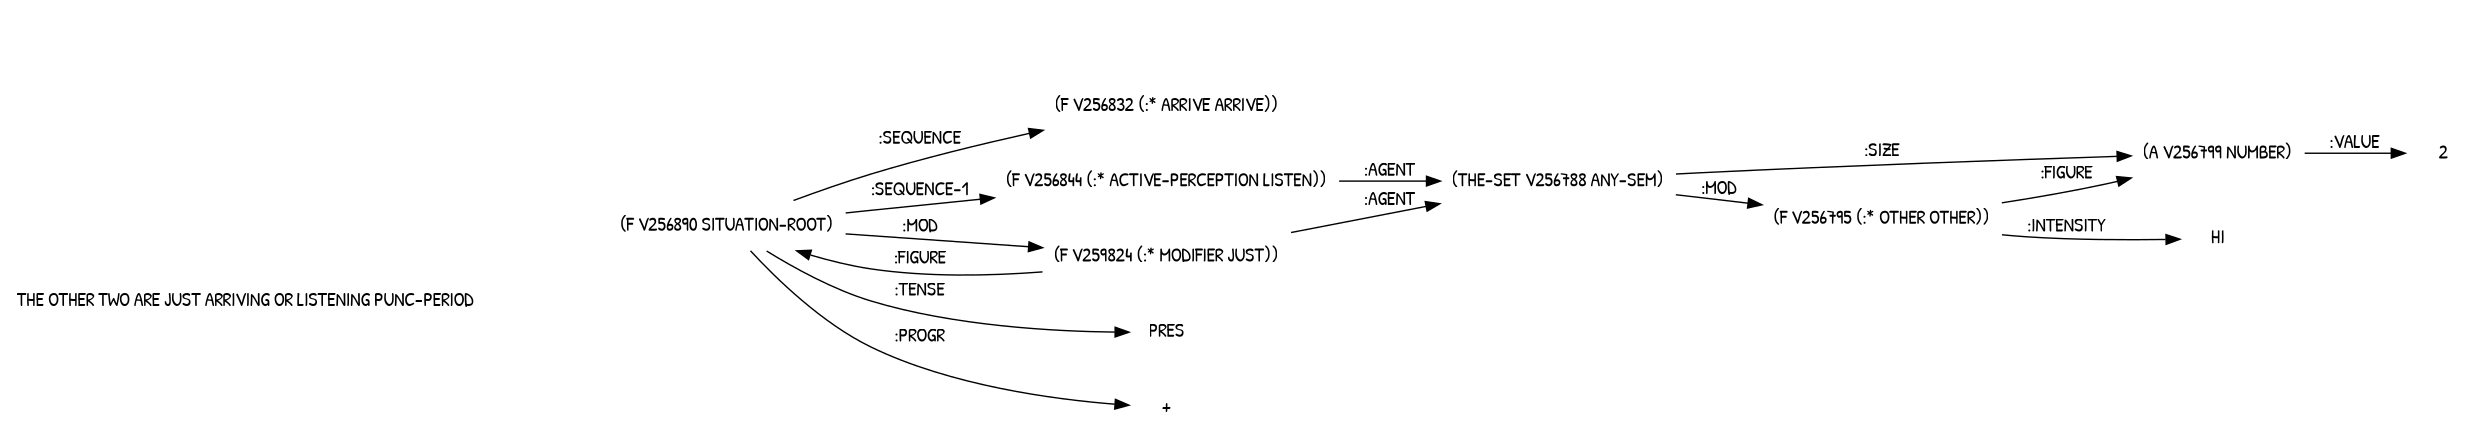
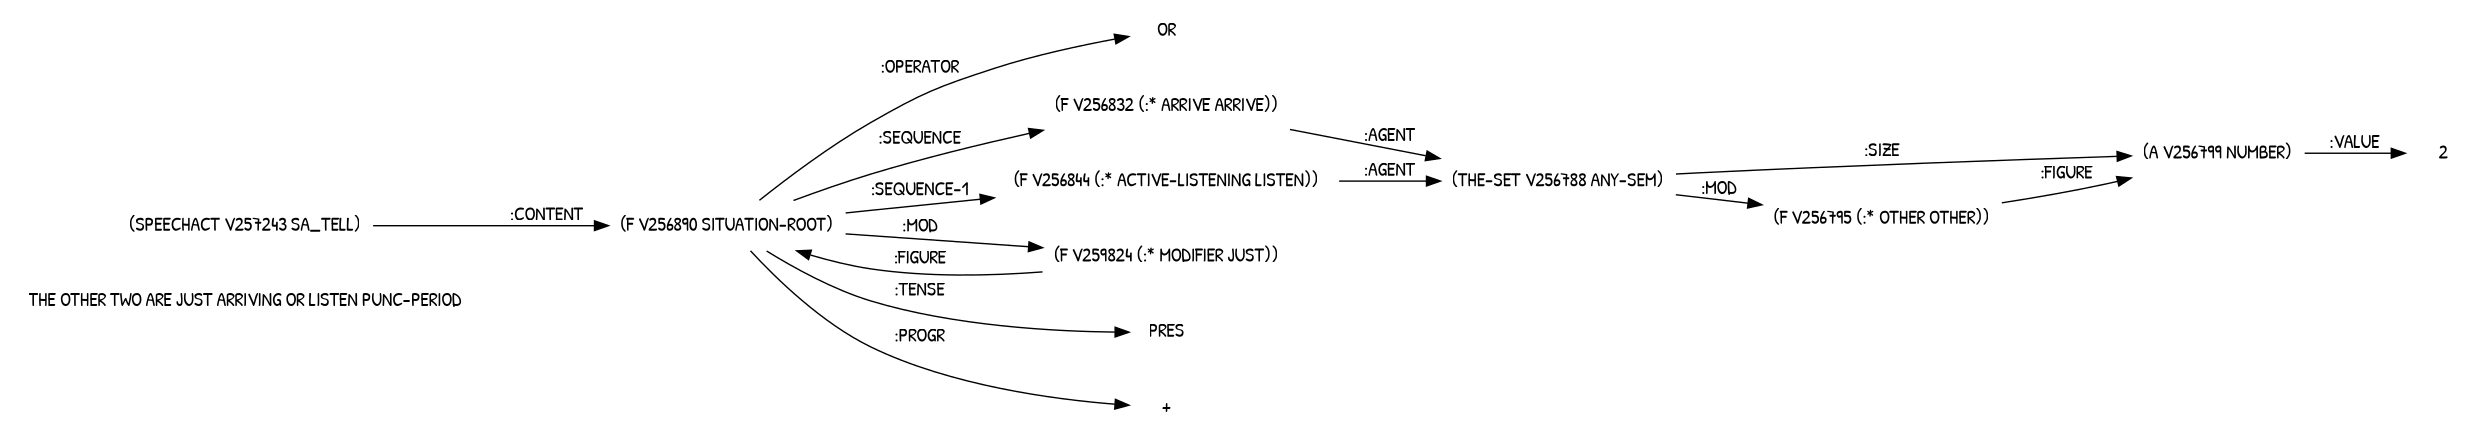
none -> (1167, 31)
(1167, 181) -> (1167, 181)
(1358, 219) -> (1358, 143)
none -> (245, 226)
(2218, 238) -> none
(245, 301) -> (245, 301)
